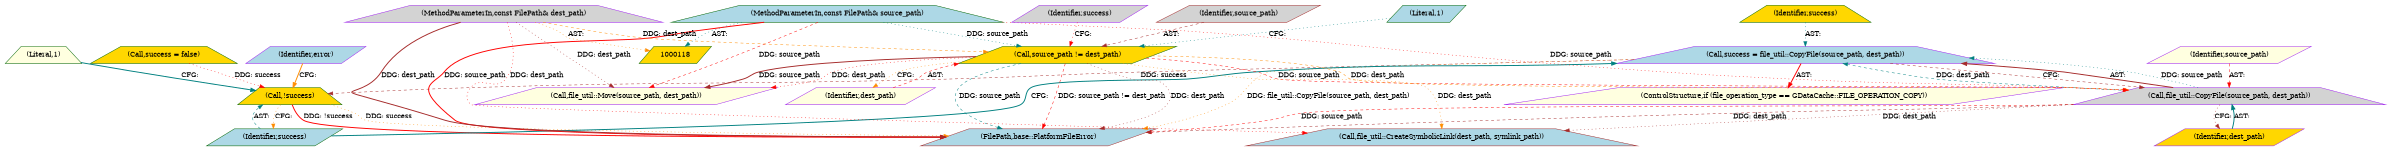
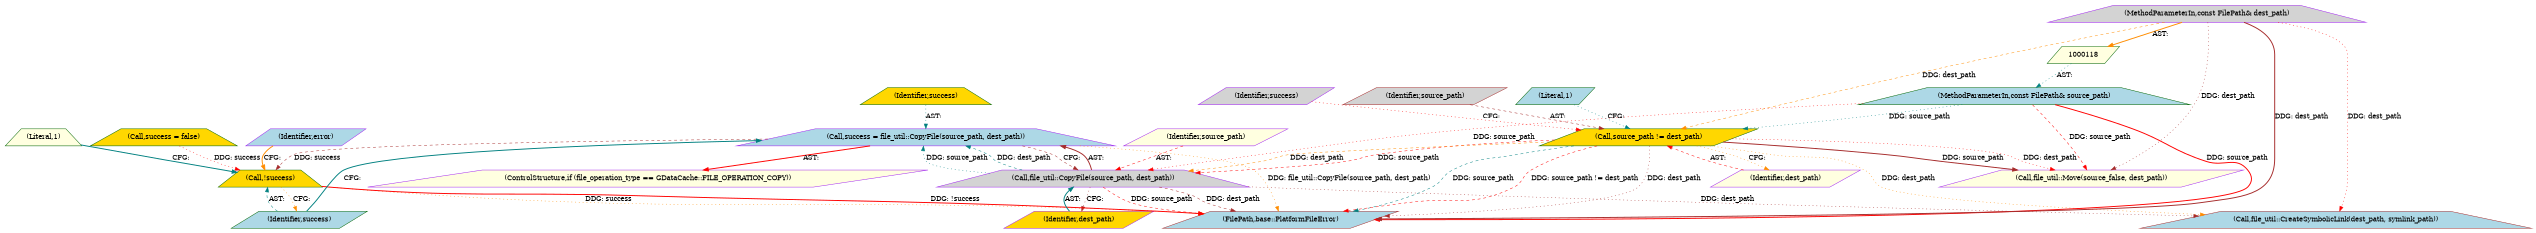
(709, 32) -> (2056, 74)
(603, 44) -> (2147, 34)
(675, 55) -> (2083, 55)
(626, 96) -> (2091, 179)
